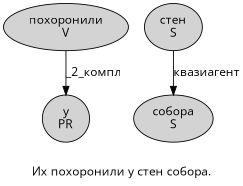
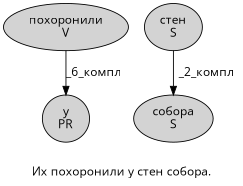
(94, 73) -> (94, 73)
(207, 73) -> (207, 73)
